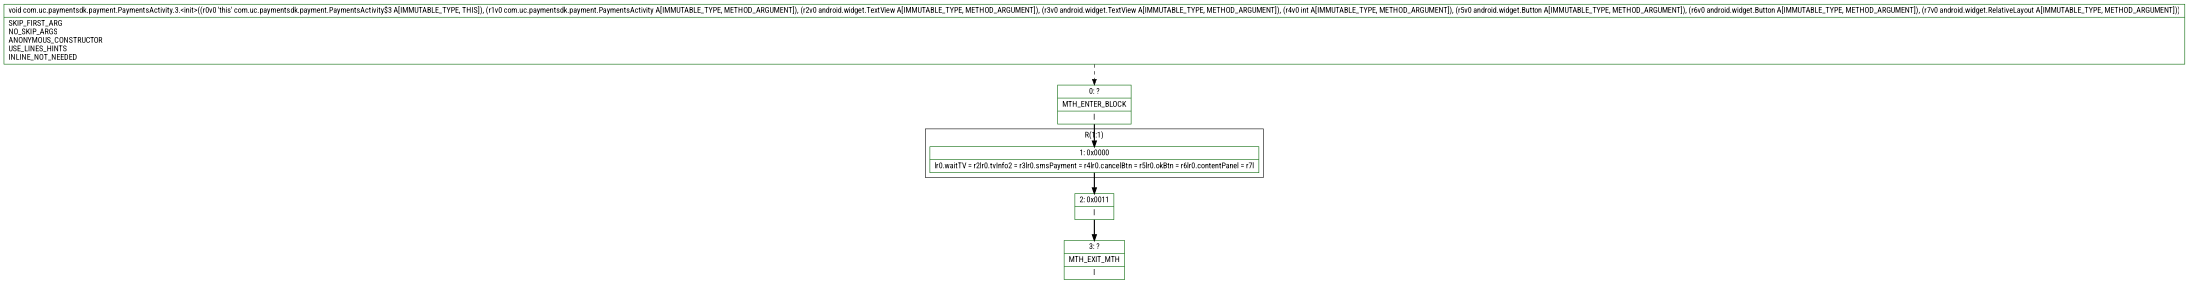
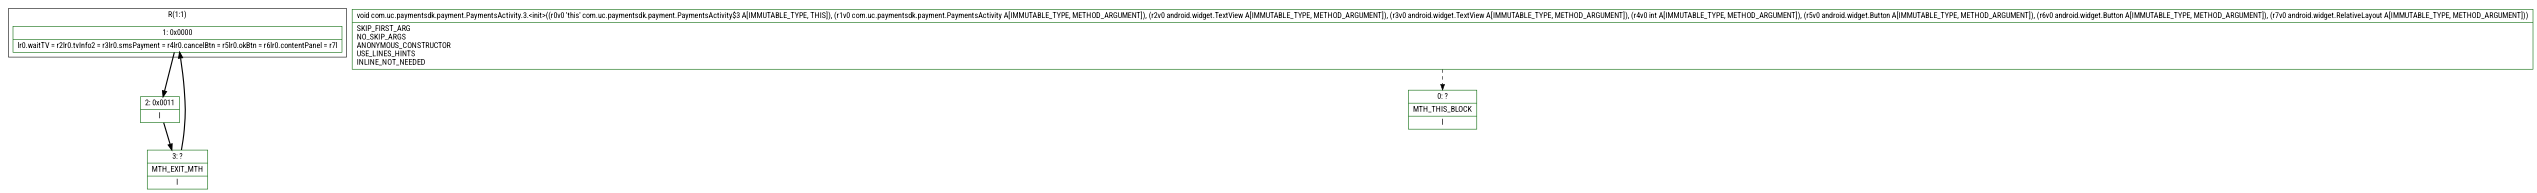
(1094, 104) -> (1443, 109)
(1094, 133) -> (185, 104)
